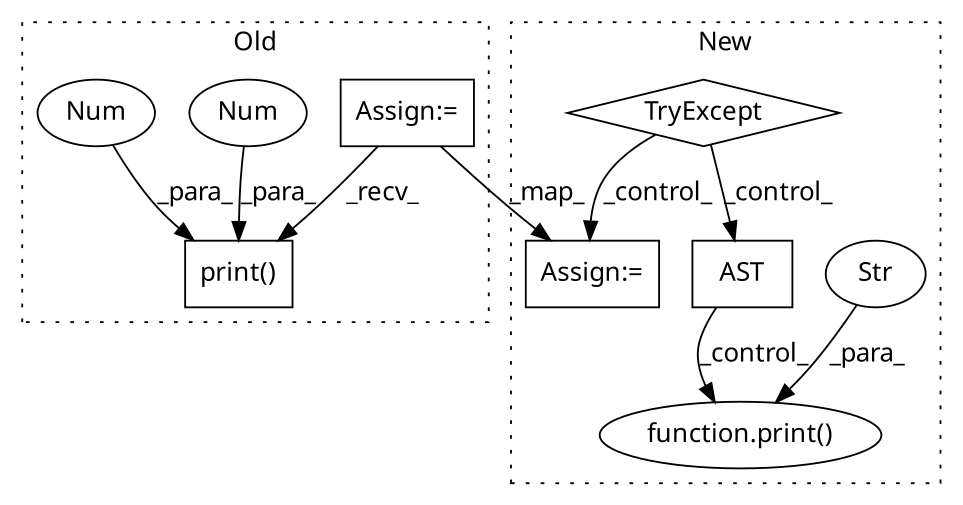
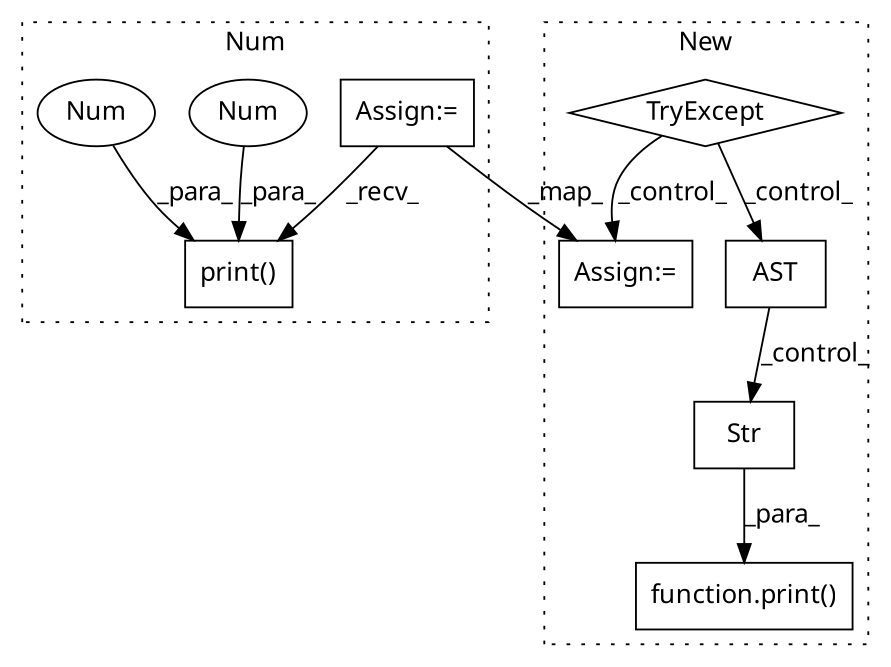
(255, 44) -> (255, 44)
(876, 274) -> (744, 435)
(699, 345) -> (762, 345)
(741, 435) -> (744, 596)
